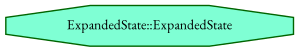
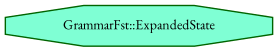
(150, 26) -> (139, 26)
